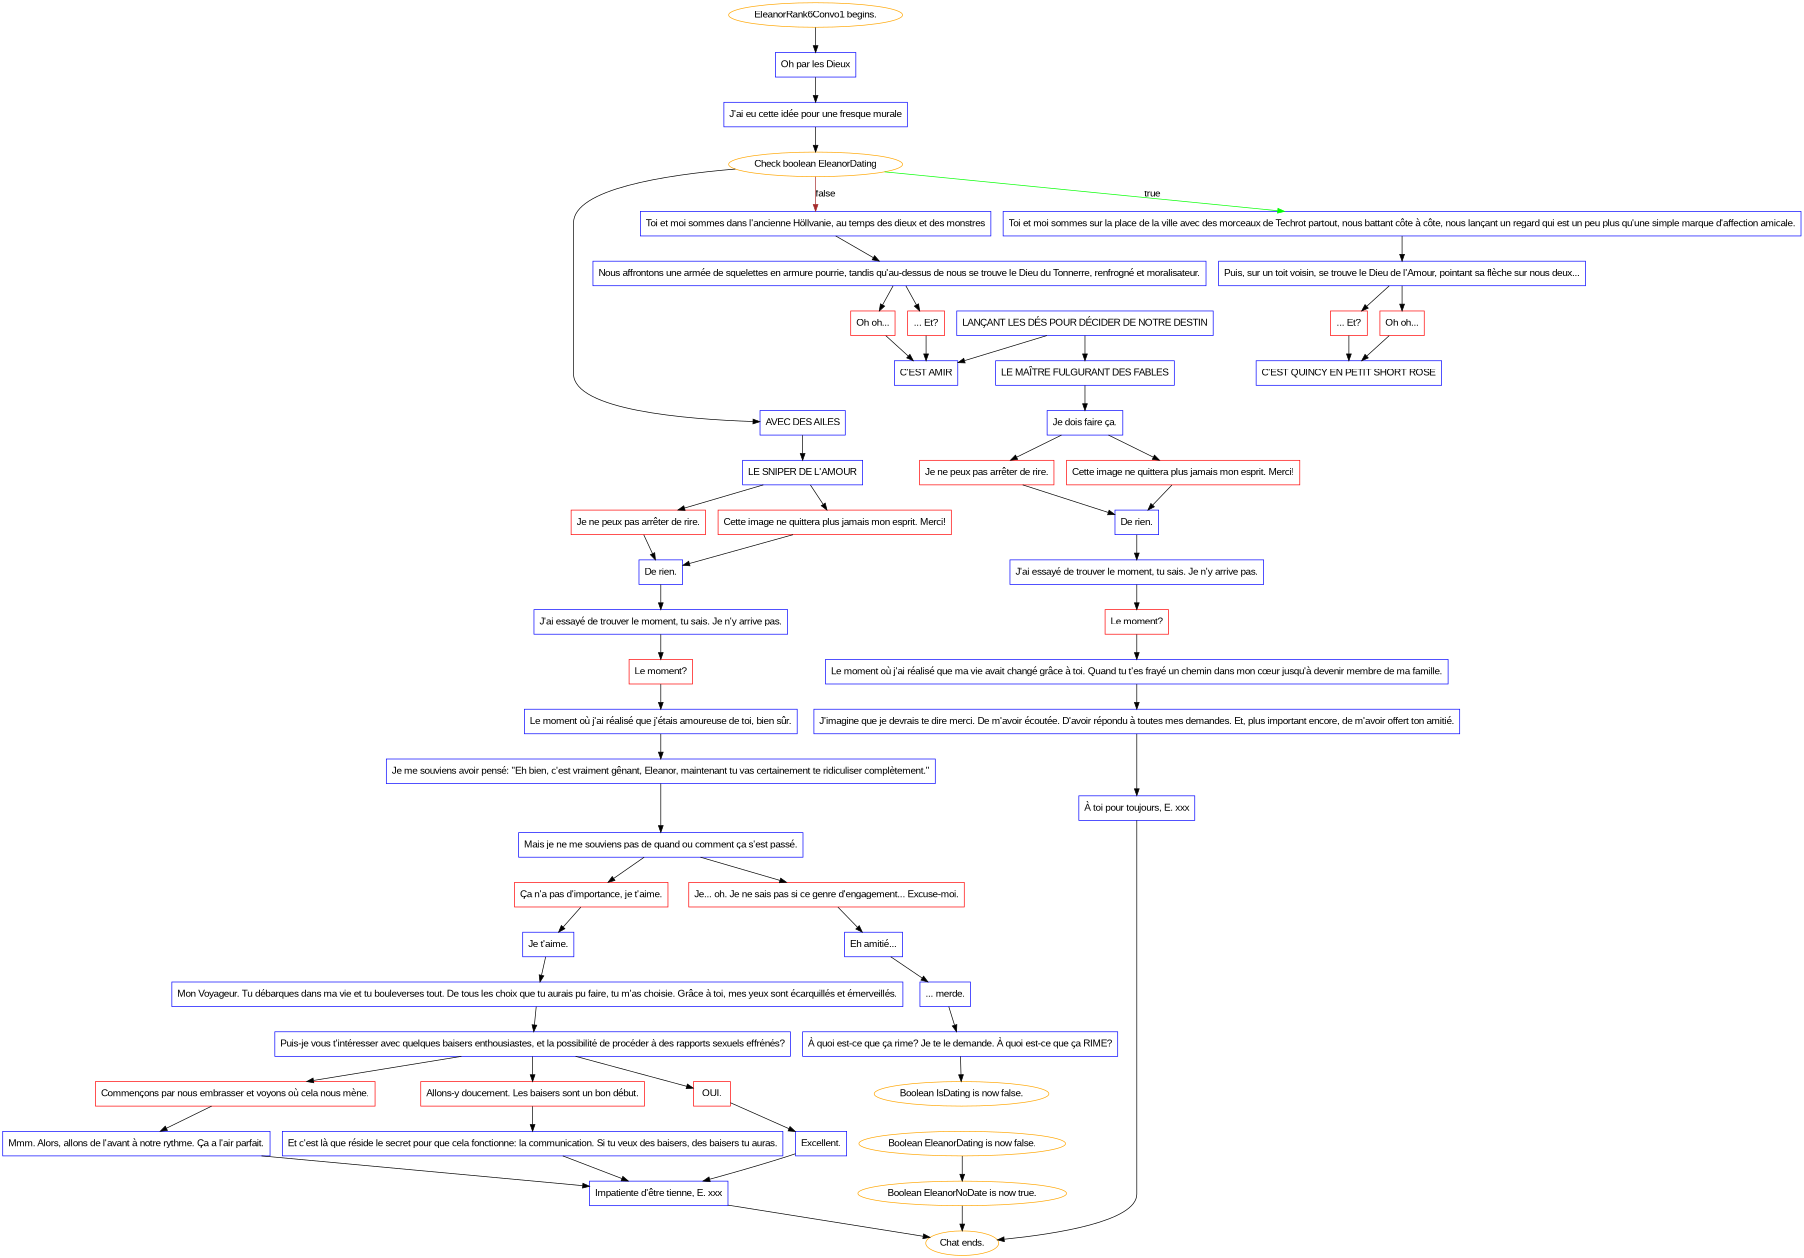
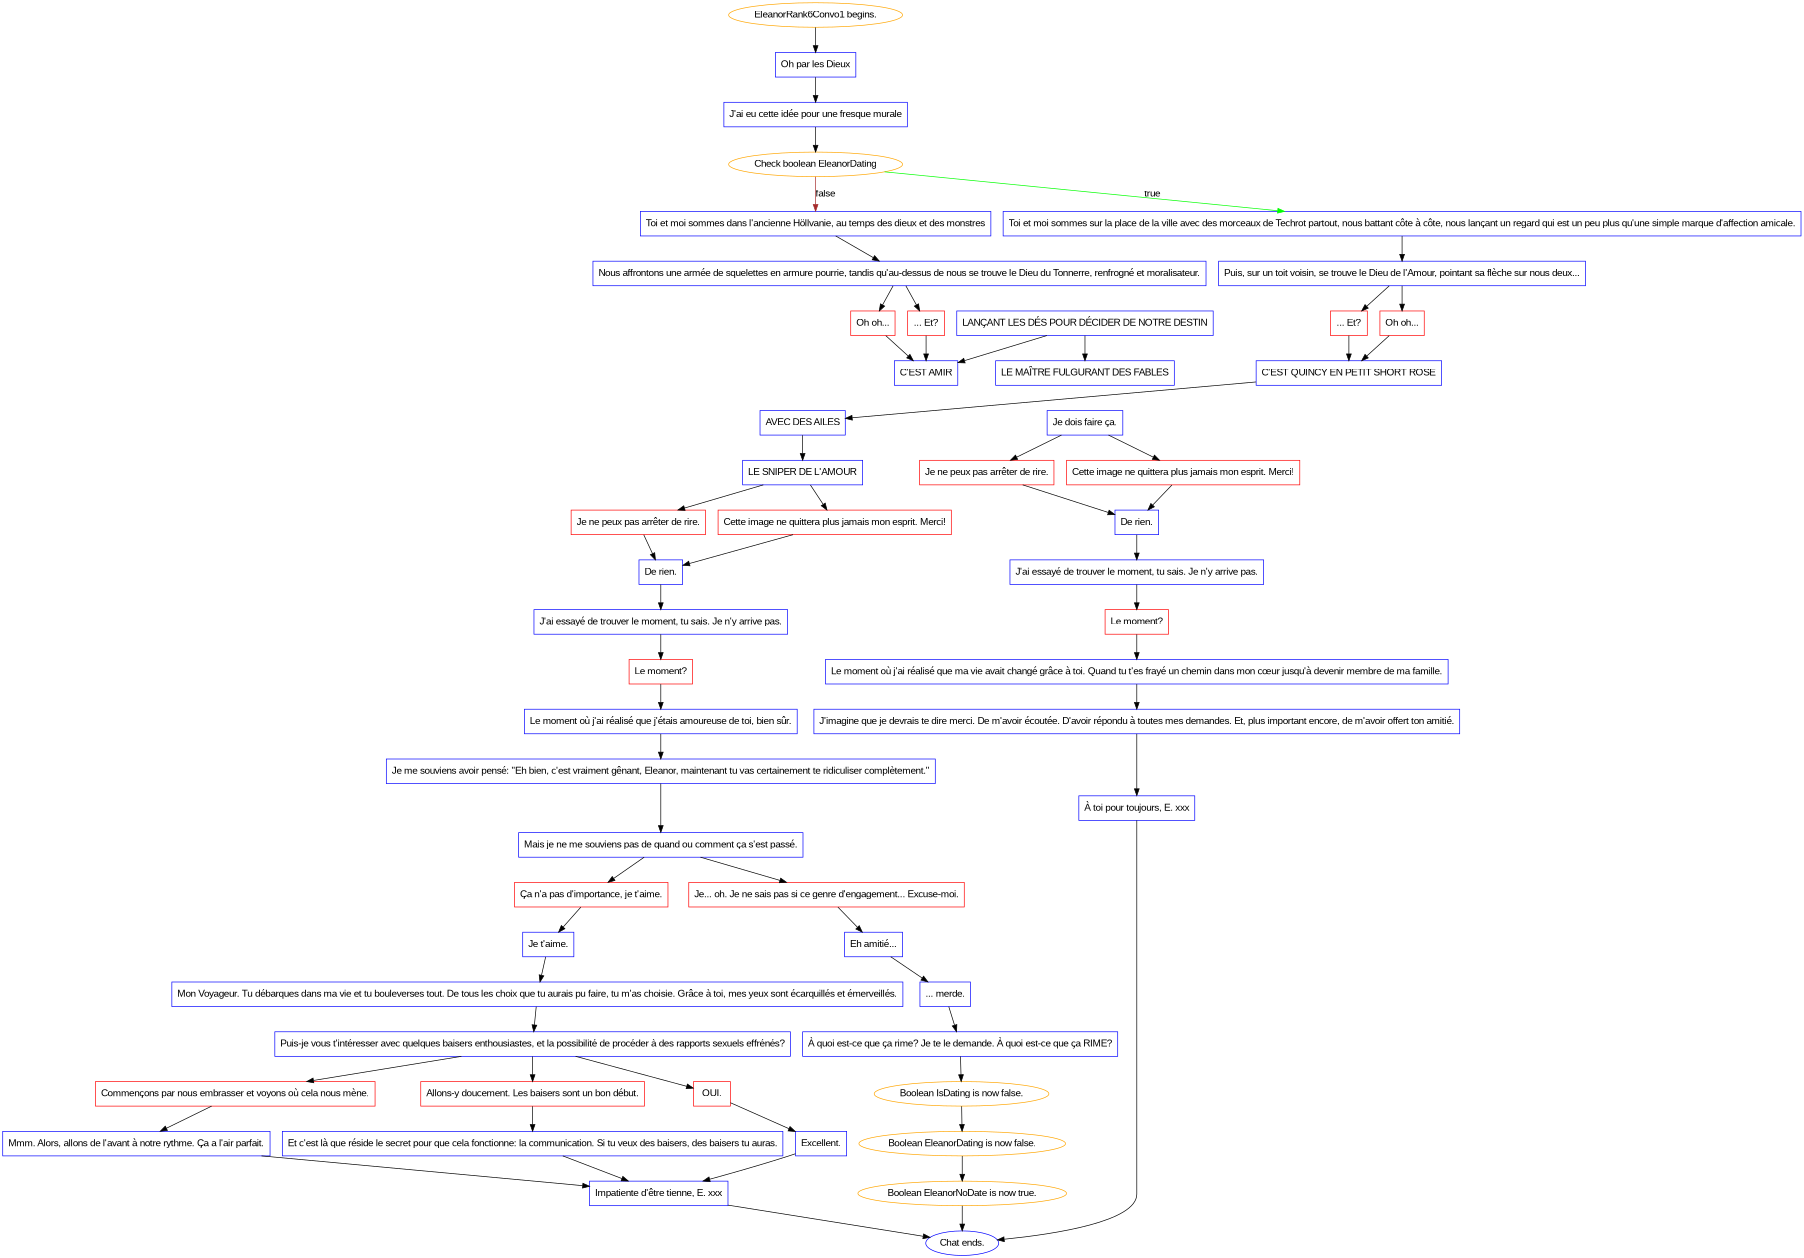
(574, 306) -> (1054, 400)
(1085, 395) -> none
none -> (962, 1115)
(962, 1243) -> (962, 1243)
